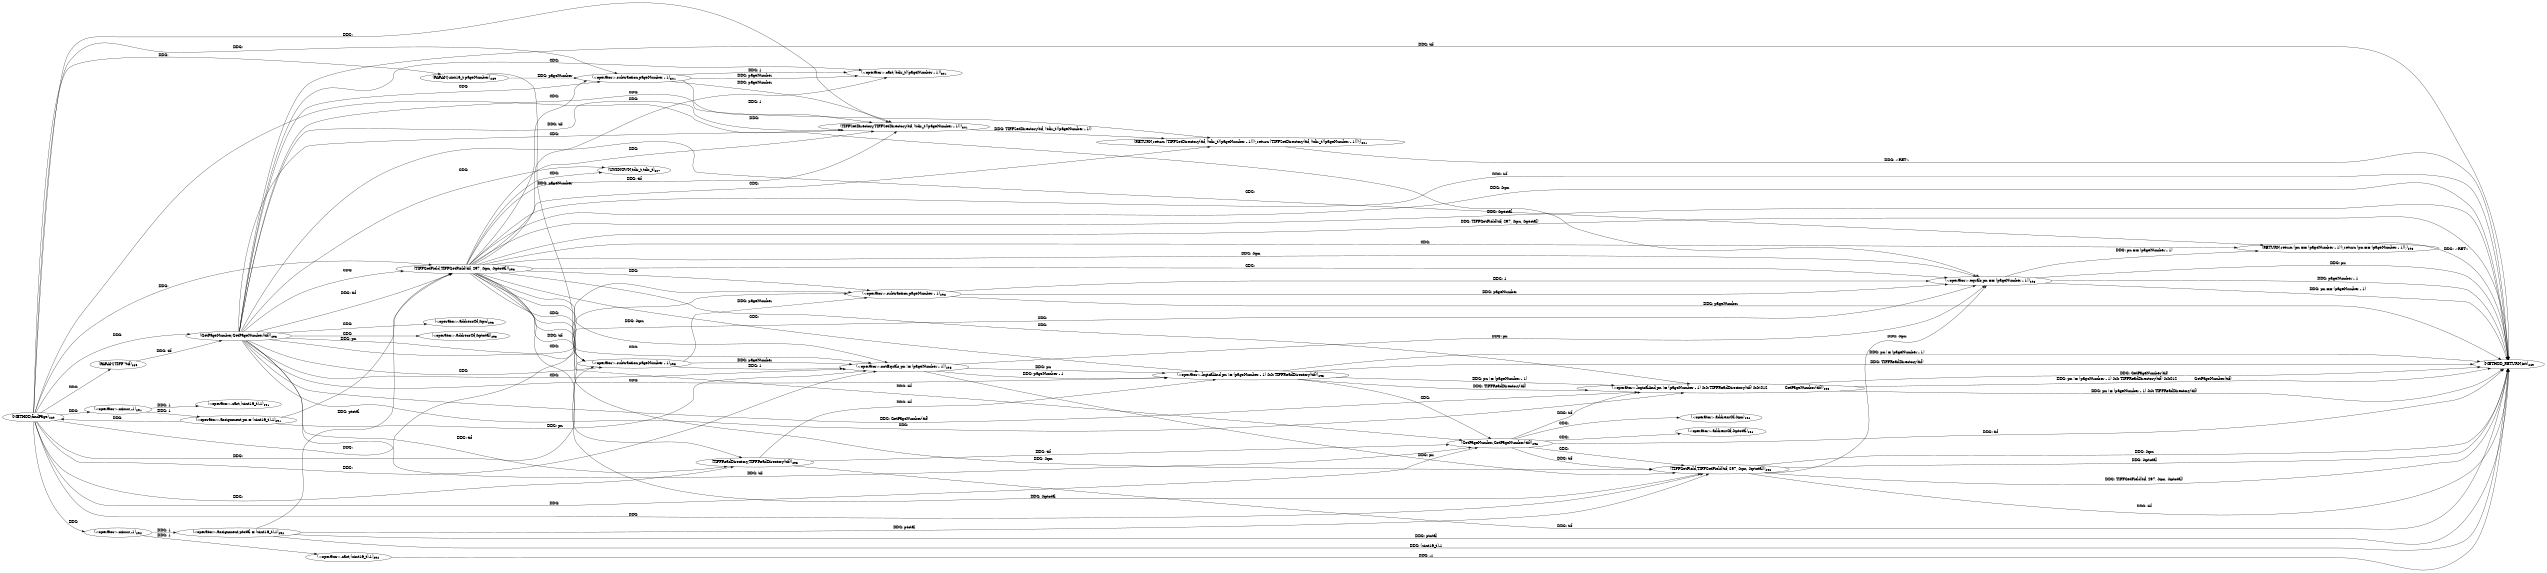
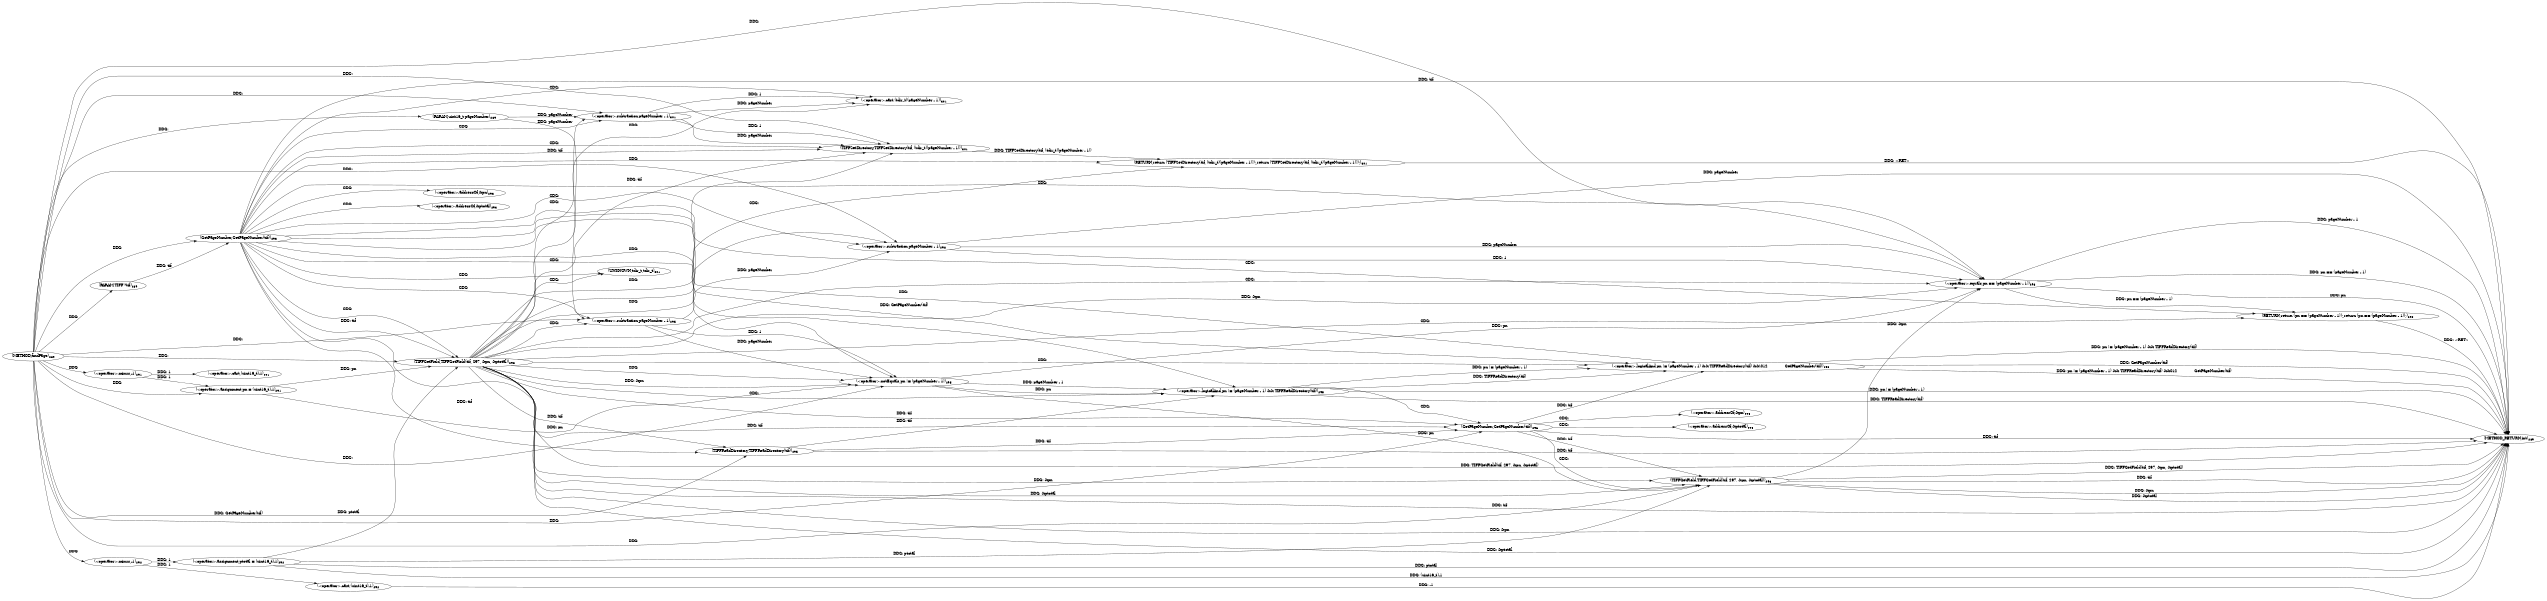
(657, 170) -> (657, 271)
(122, 421) -> (116, 391)
(238, 497) -> (238, 514)
